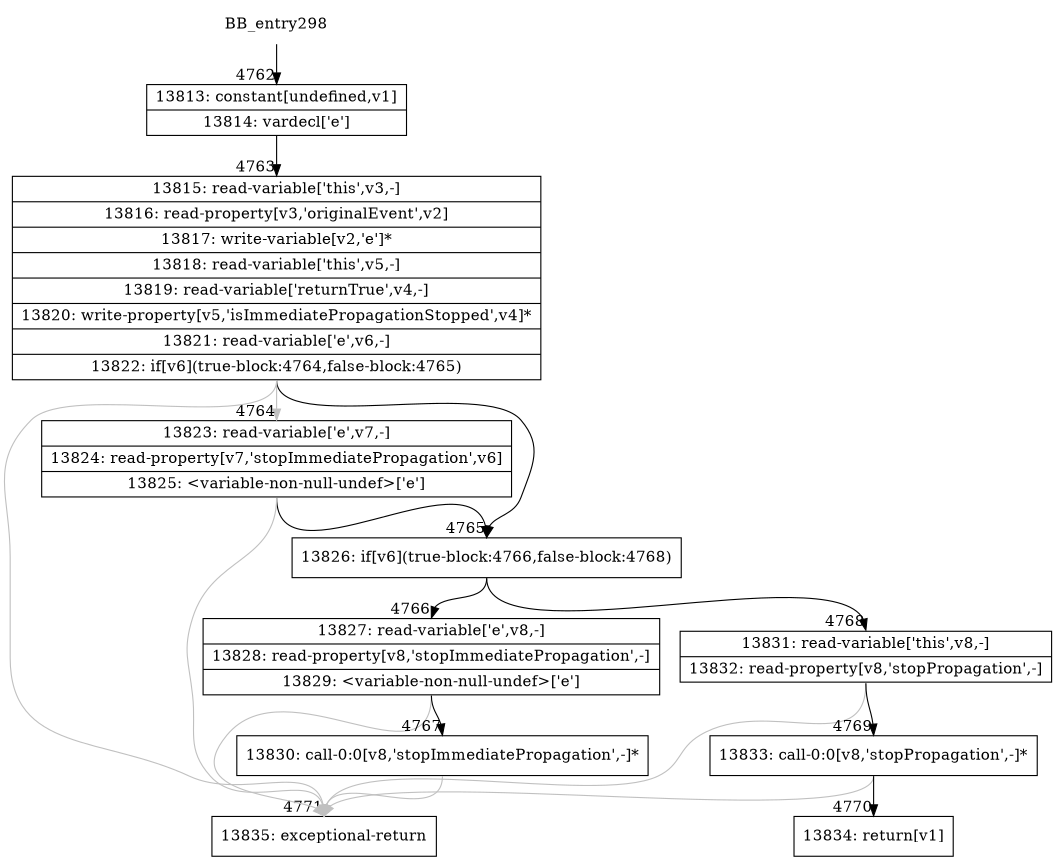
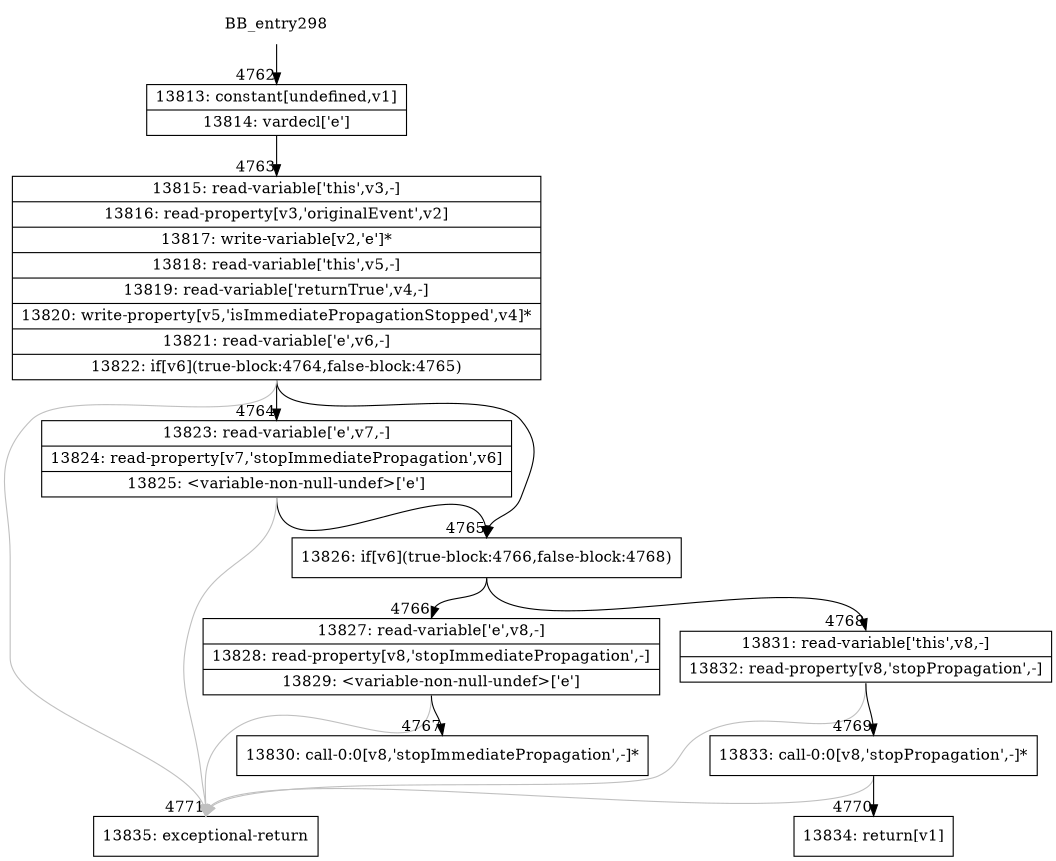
(277, 395) -> (277, 395)
(389, 797) -> none
